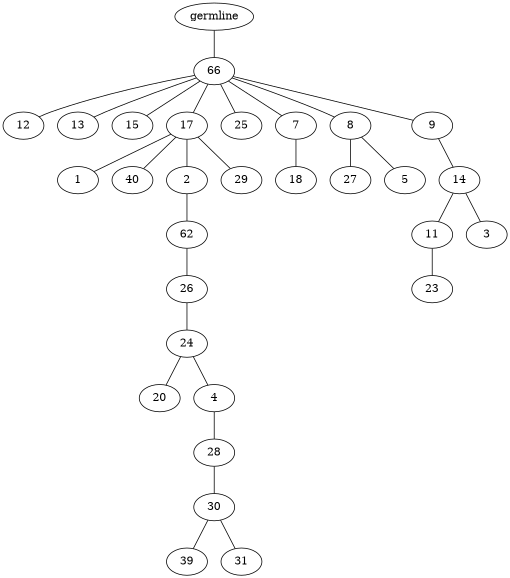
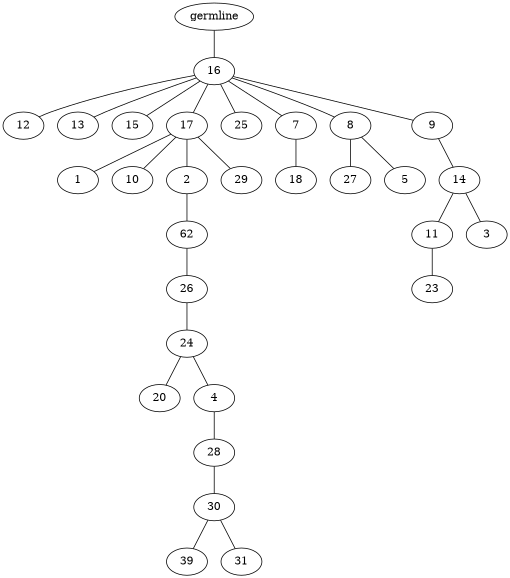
(214, 71) -> (214, 71)
(132, 180) -> (132, 180)
